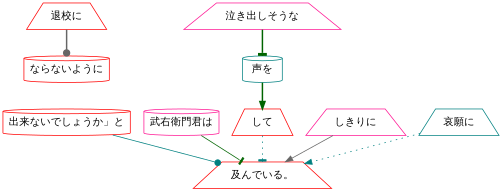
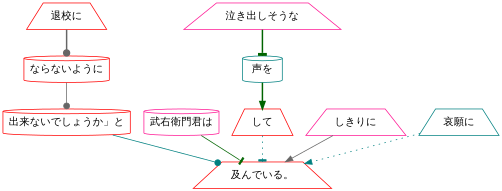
none -> (67, 93)
